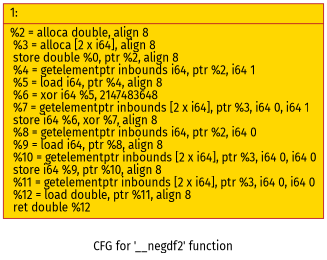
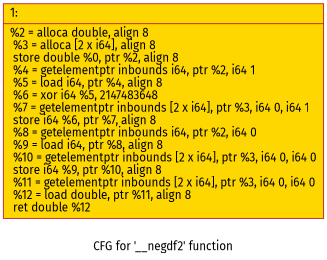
(84, 121) -> (83, 121)
